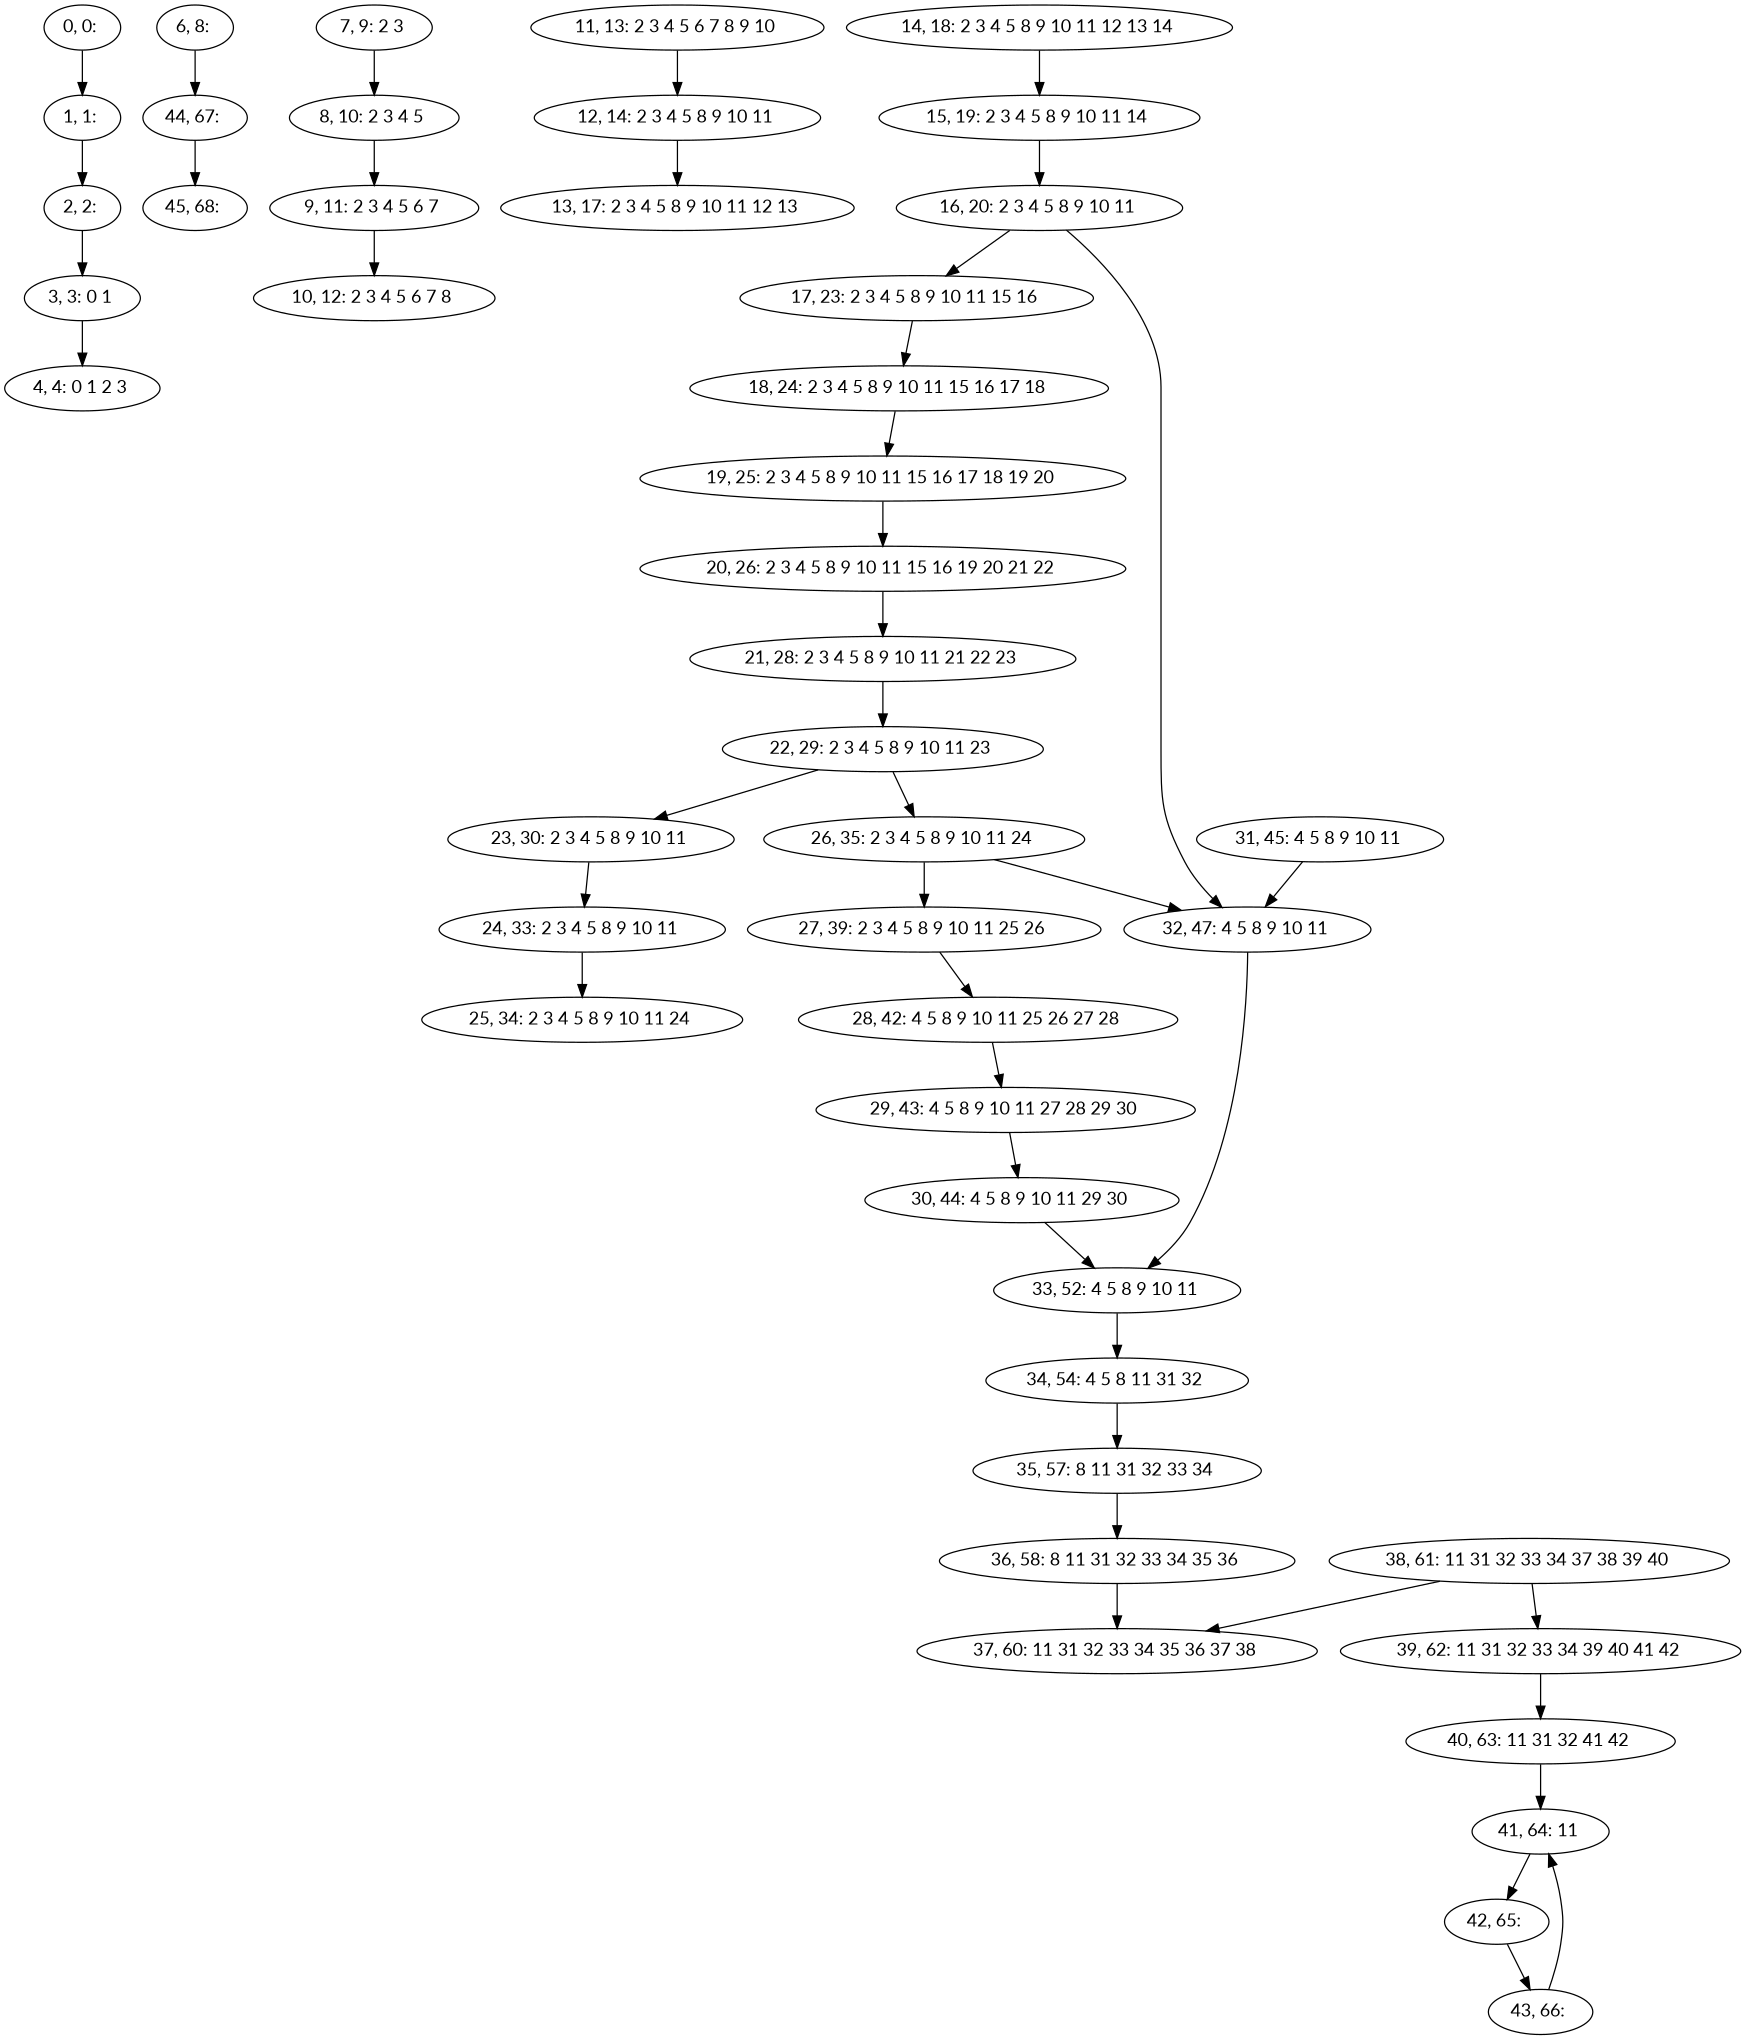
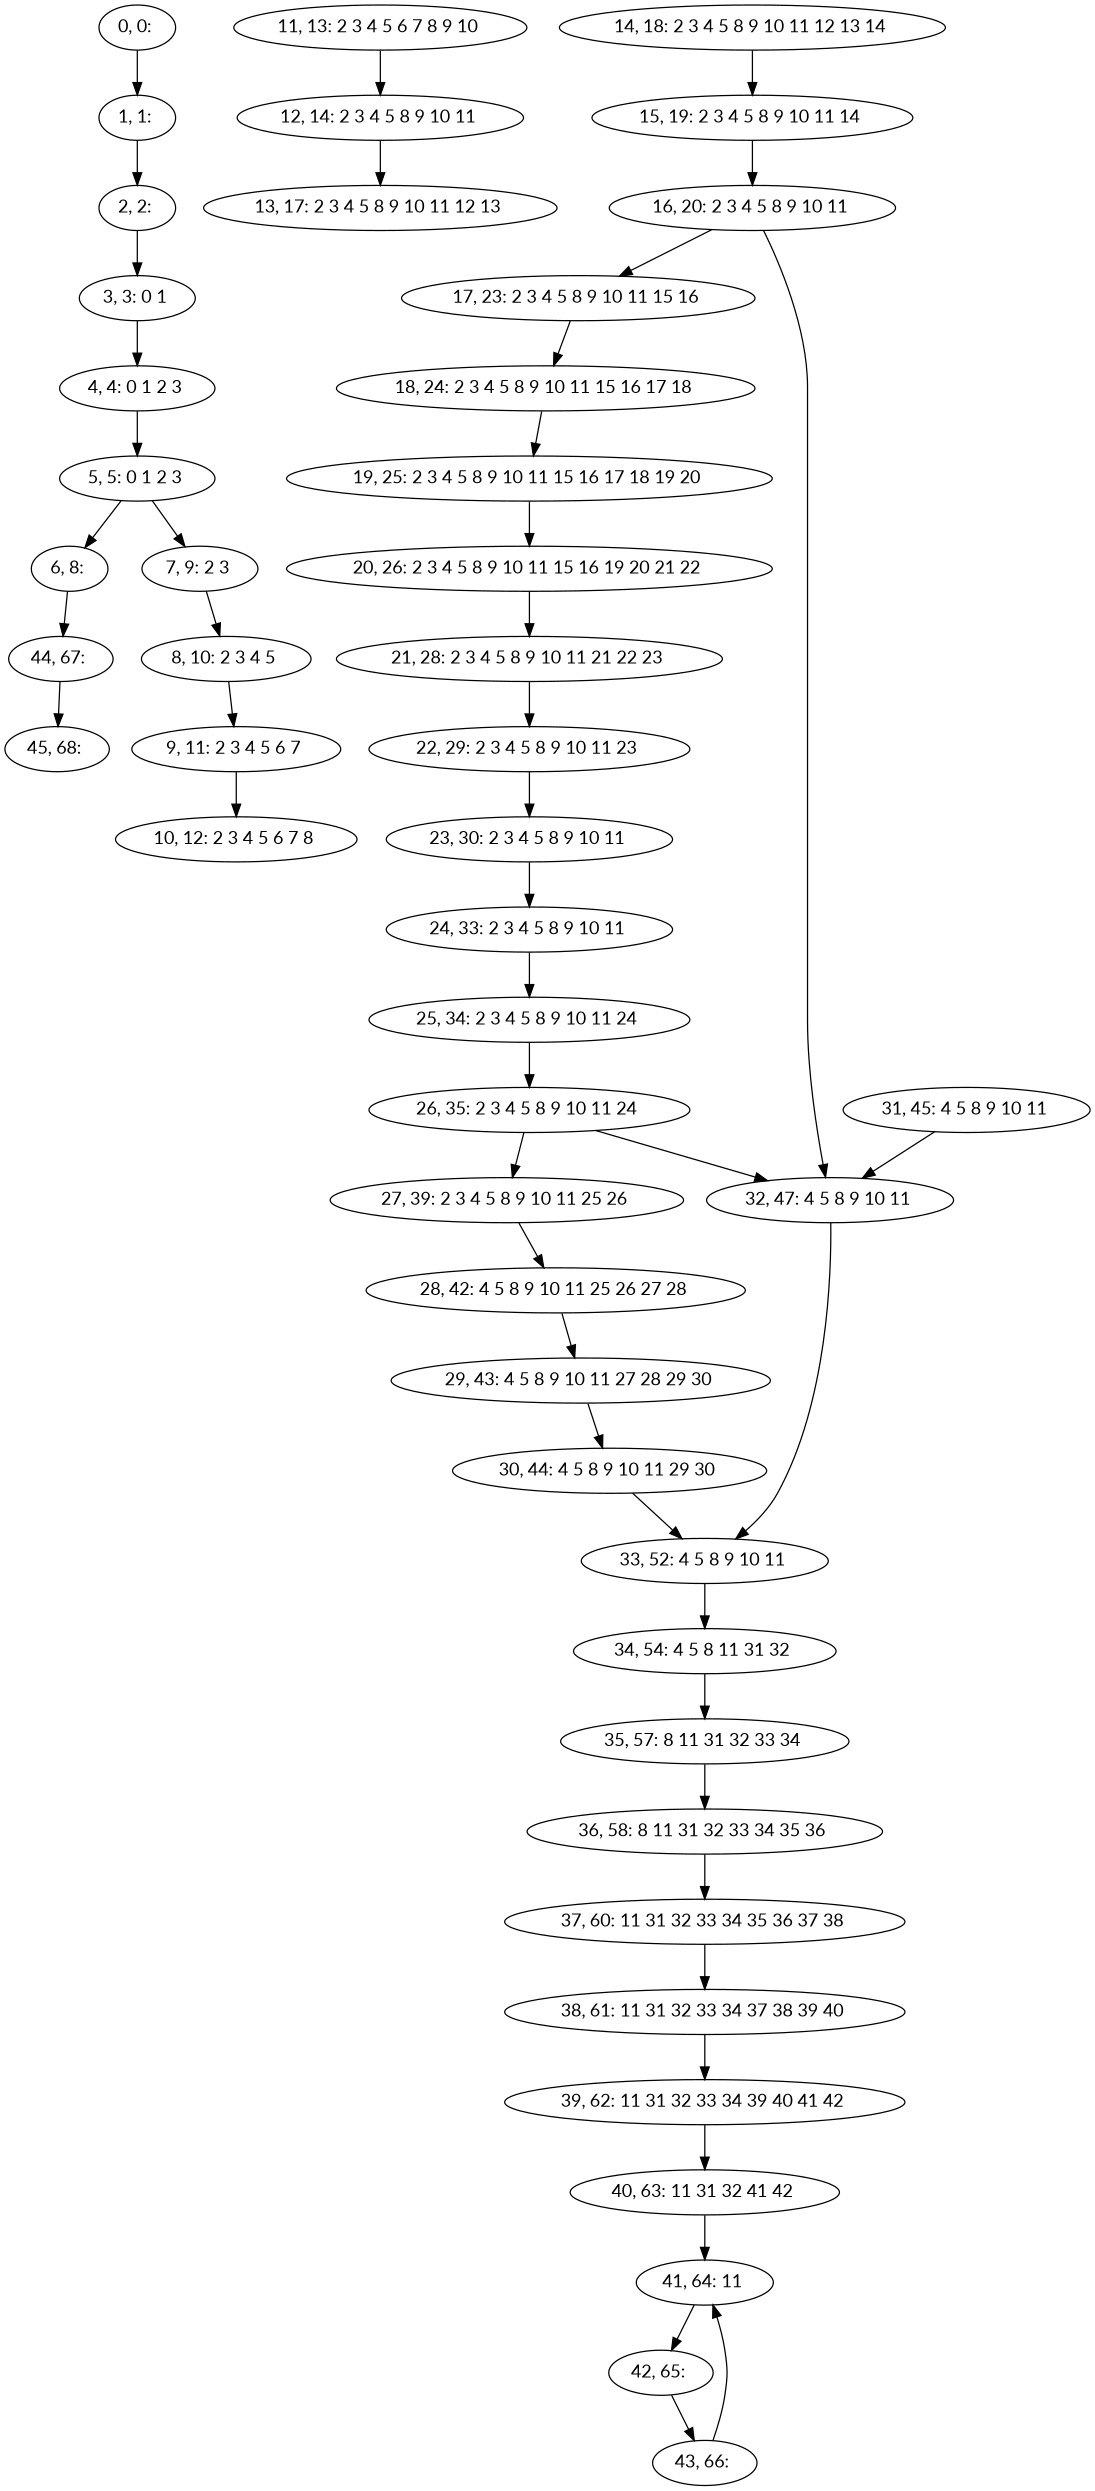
none -> (137, 479)
(901, 789) -> (529, 1059)
(1329, 1605) -> (705, 1961)
